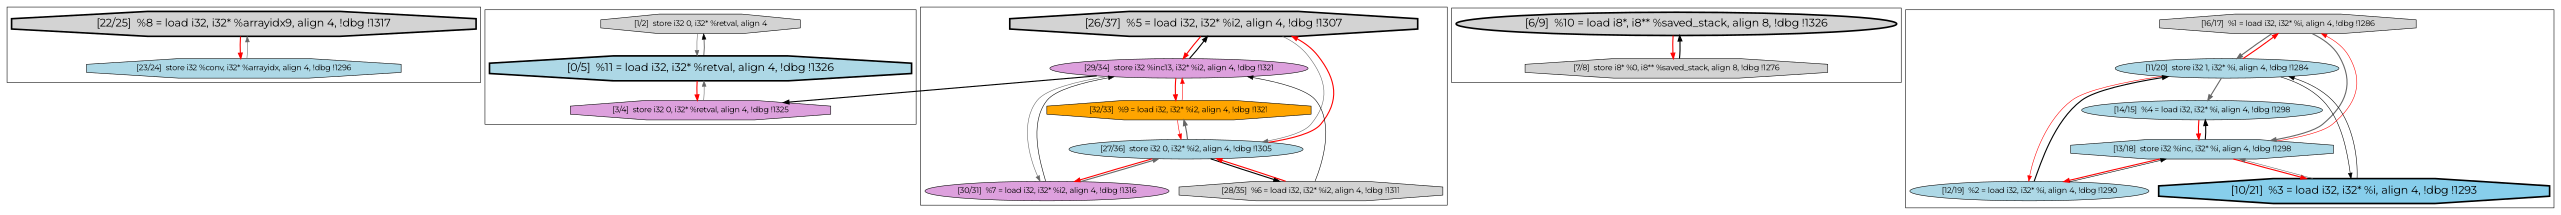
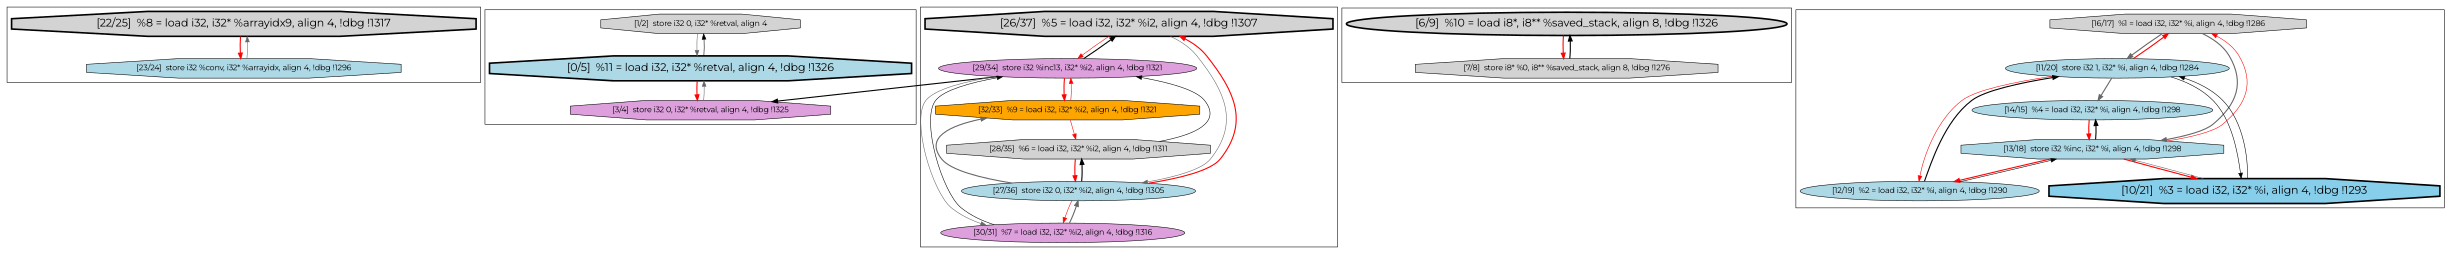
(1193, 45) -> (1095, 46)
(1178, 127) -> (1072, 127)
(1116, 169) -> (1068, 209)
